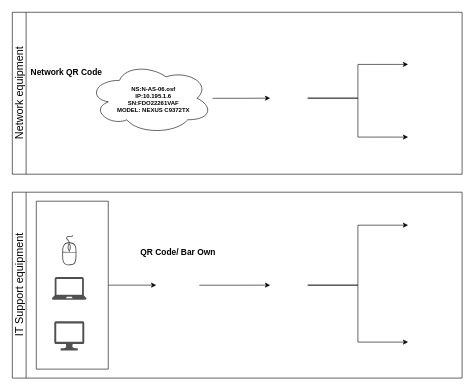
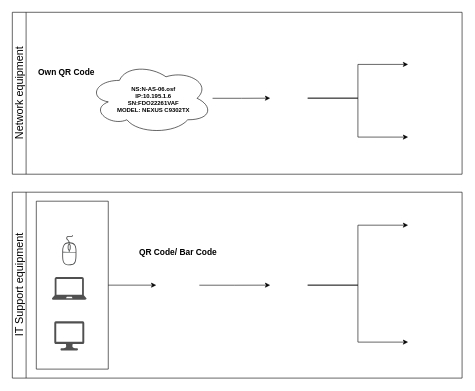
(67, 72) -> (67, 72)
(154, 99) -> (154, 99)
(178, 252) -> (178, 252)
